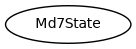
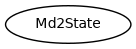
(68, 25) -> (68, 25)
